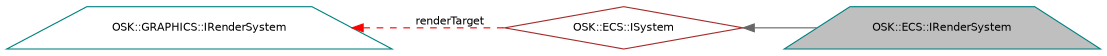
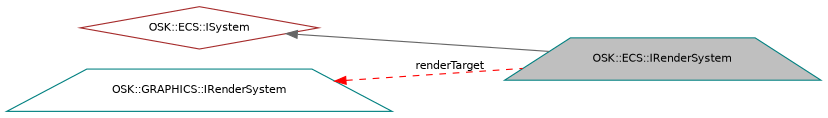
(434, 28) -> (434, 74)
